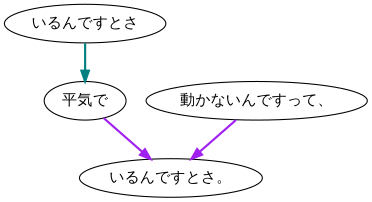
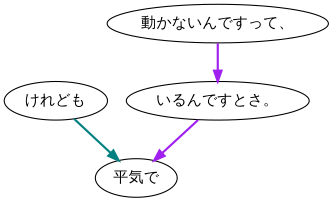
(85, 24) -> (56, 101)
(123, 135) -> (180, 137)
